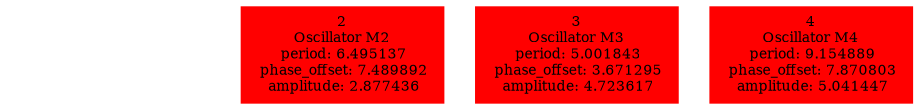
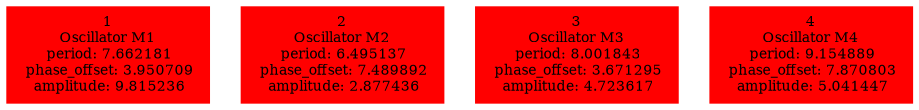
(577, 54) -> (577, 54)
none -> (108, 55)
